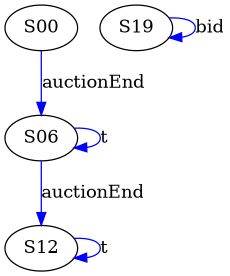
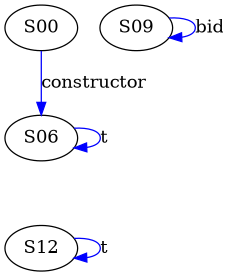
(136, 28) -> (136, 28)
(94, 83) -> (94, 83)
(41, 187) -> none
